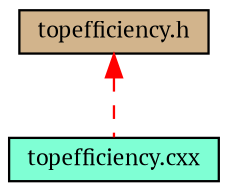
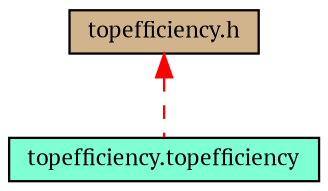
(114, 160) -> (164, 160)
